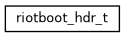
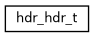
(62, 19) -> (47, 19)
